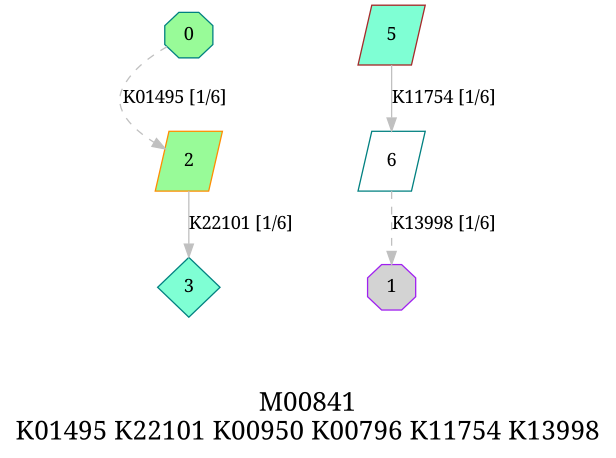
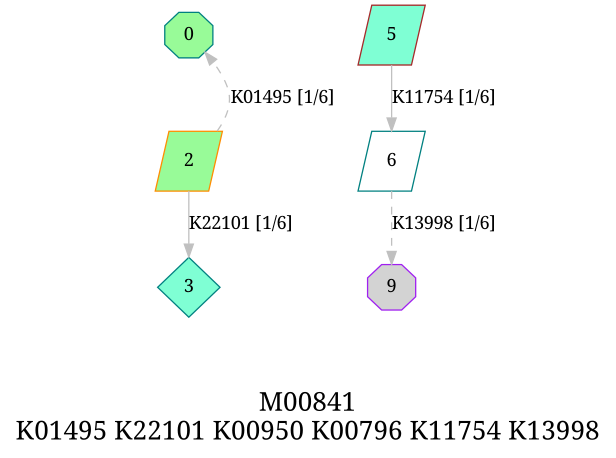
(122, 91) -> (229, 96)
(392, 287) -> (392, 287)
